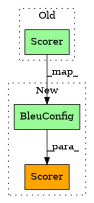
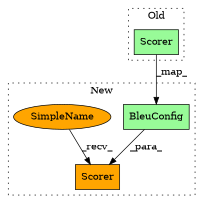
none -> (62, 117)
